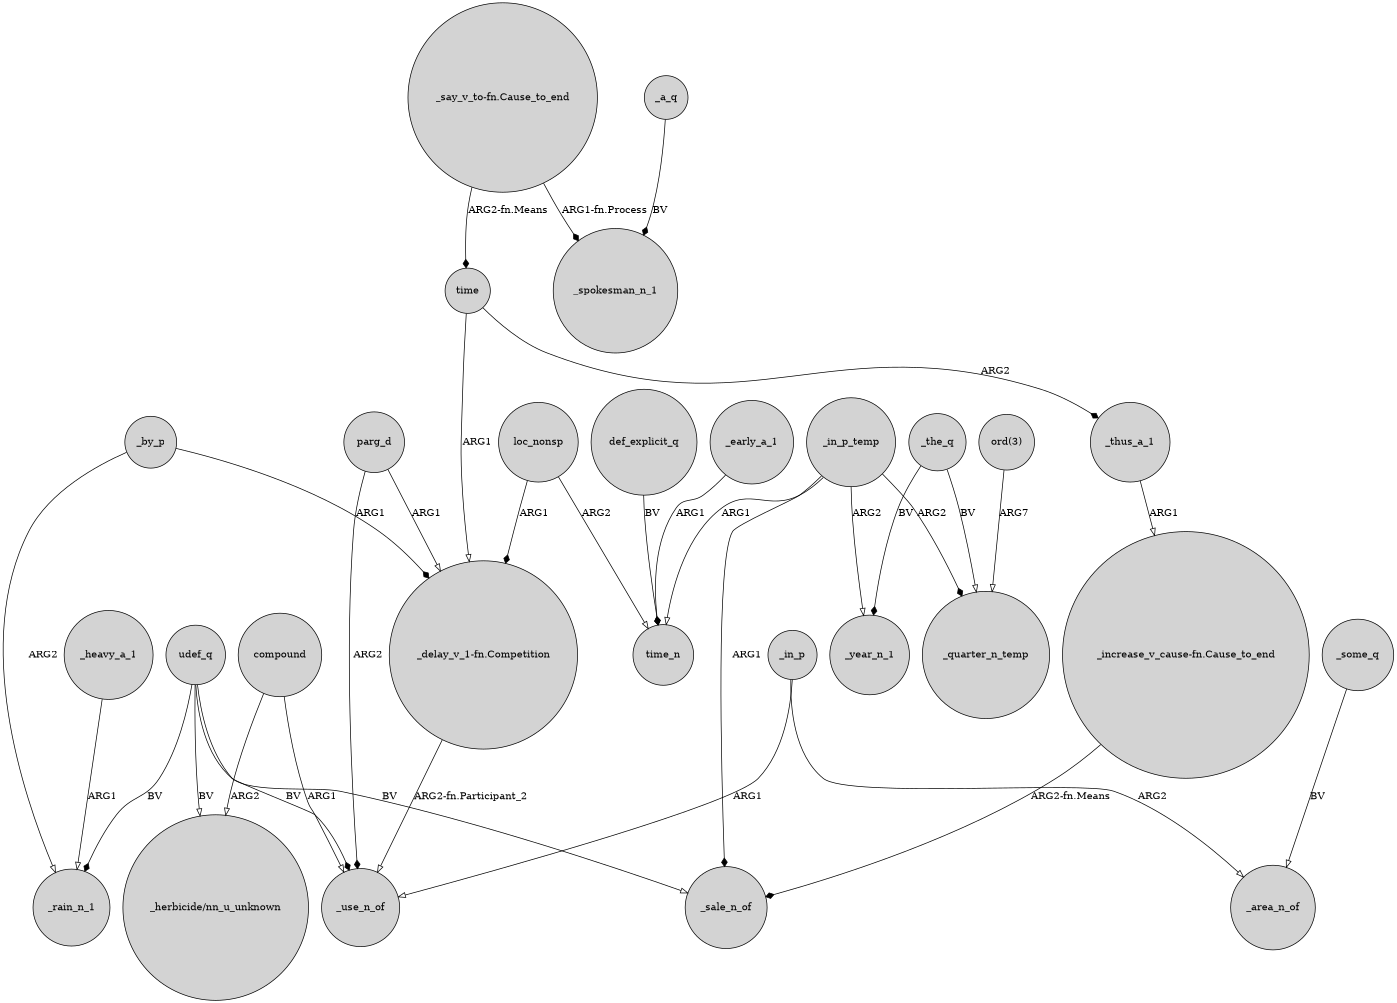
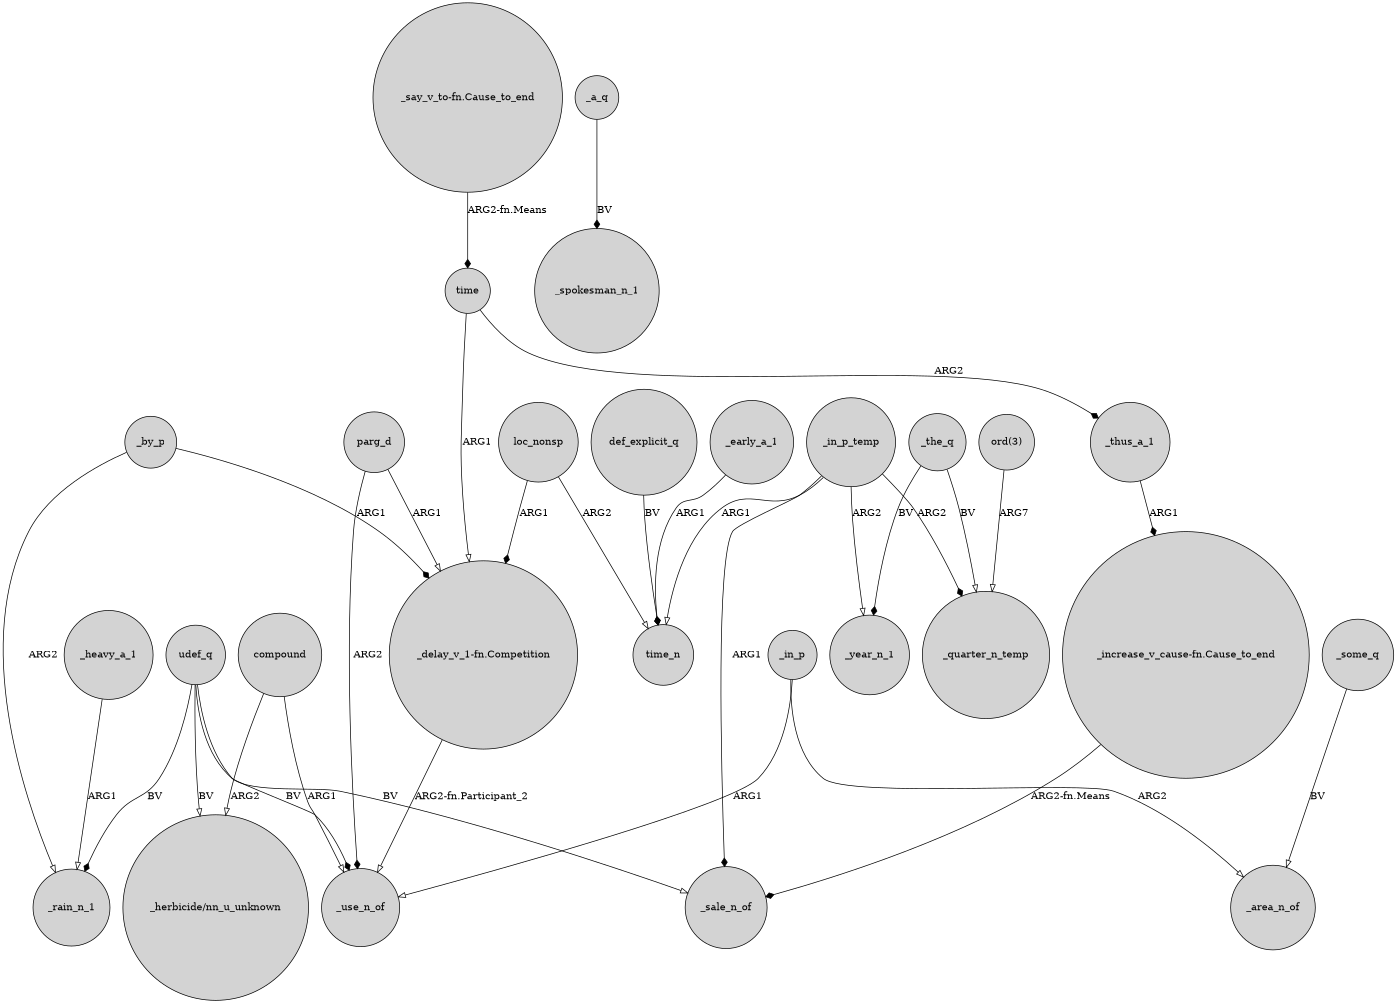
(558, 209) -> none
(1146, 505) -> (1146, 504)
